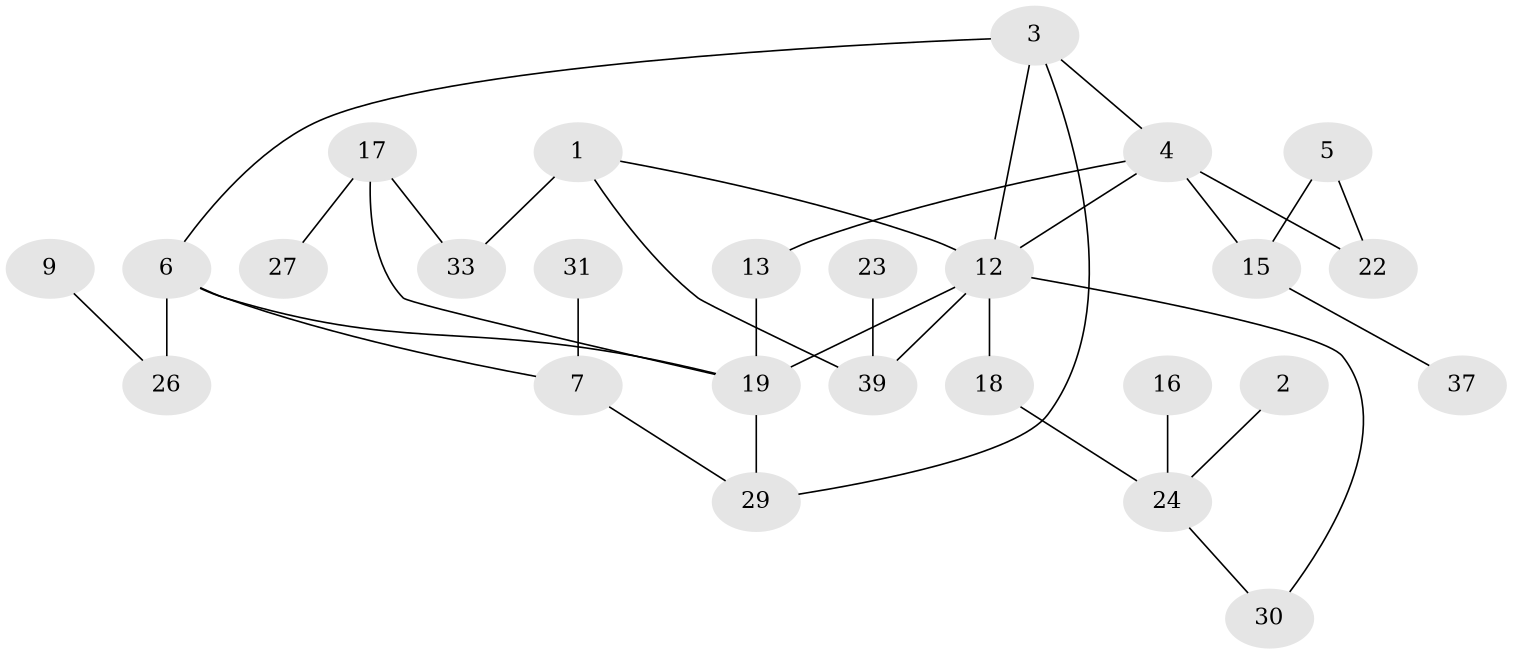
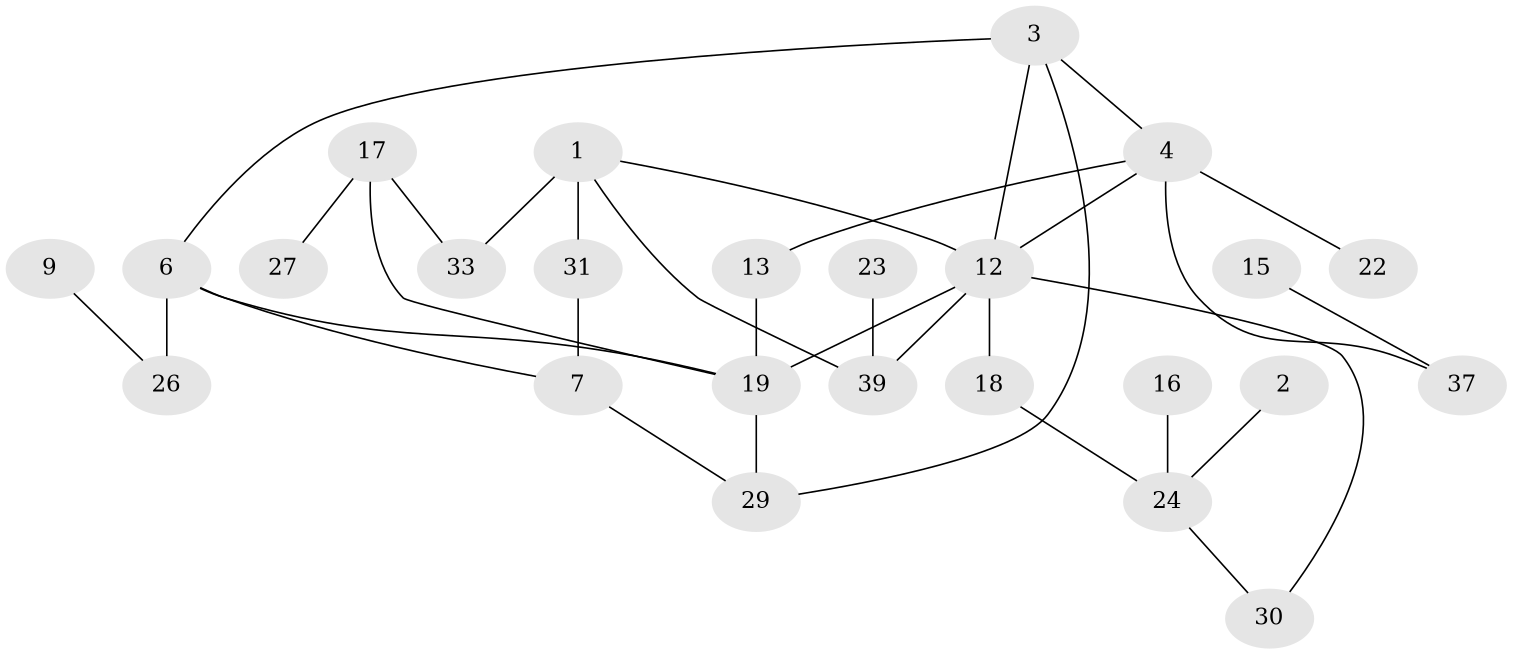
(1328, 152) -> none
none -> (578, 211)
(1212, 211) -> (1247, 332)
